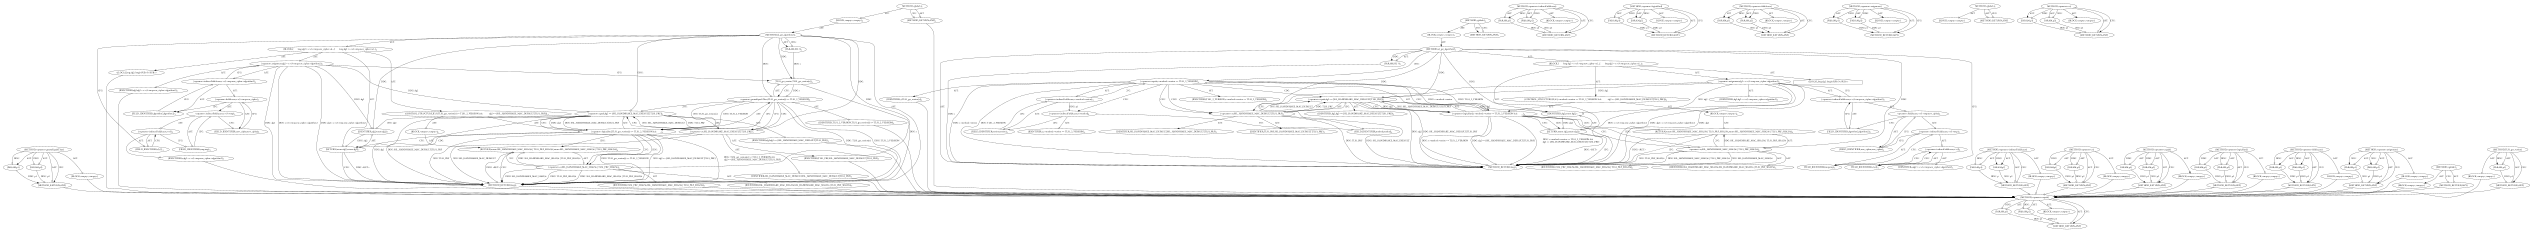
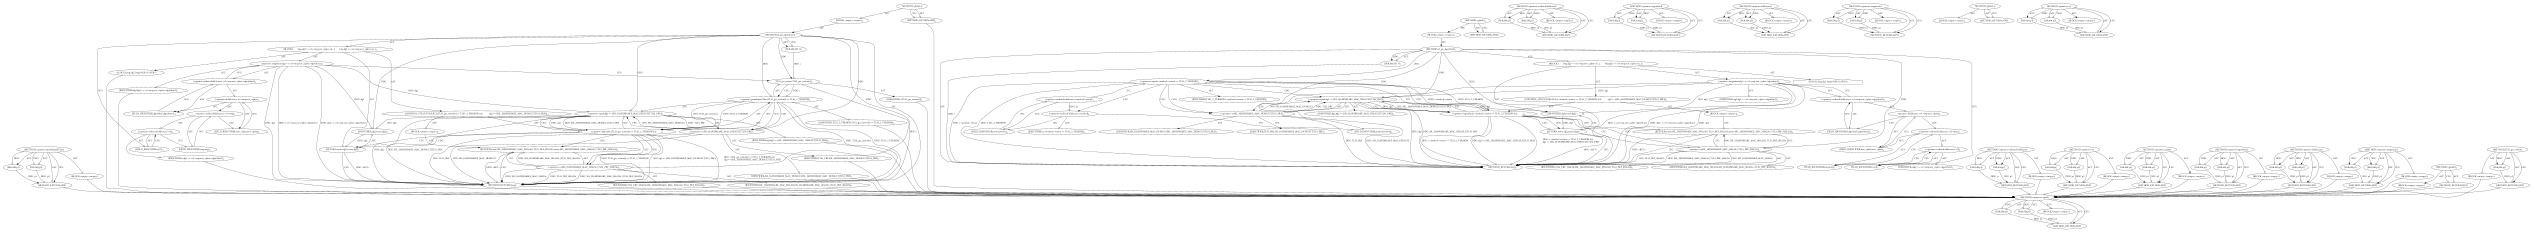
(989, 85) -> (854, 88)
(1106, 87) -> none
